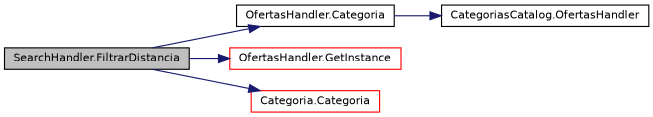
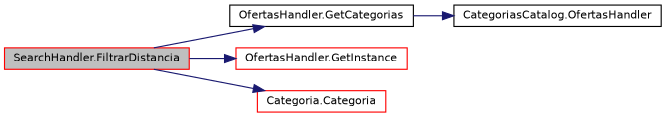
(315, 16) -> (322, 16)
(97, 59) -> (97, 59)
